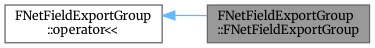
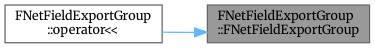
(191, 15) -> (178, 32)
